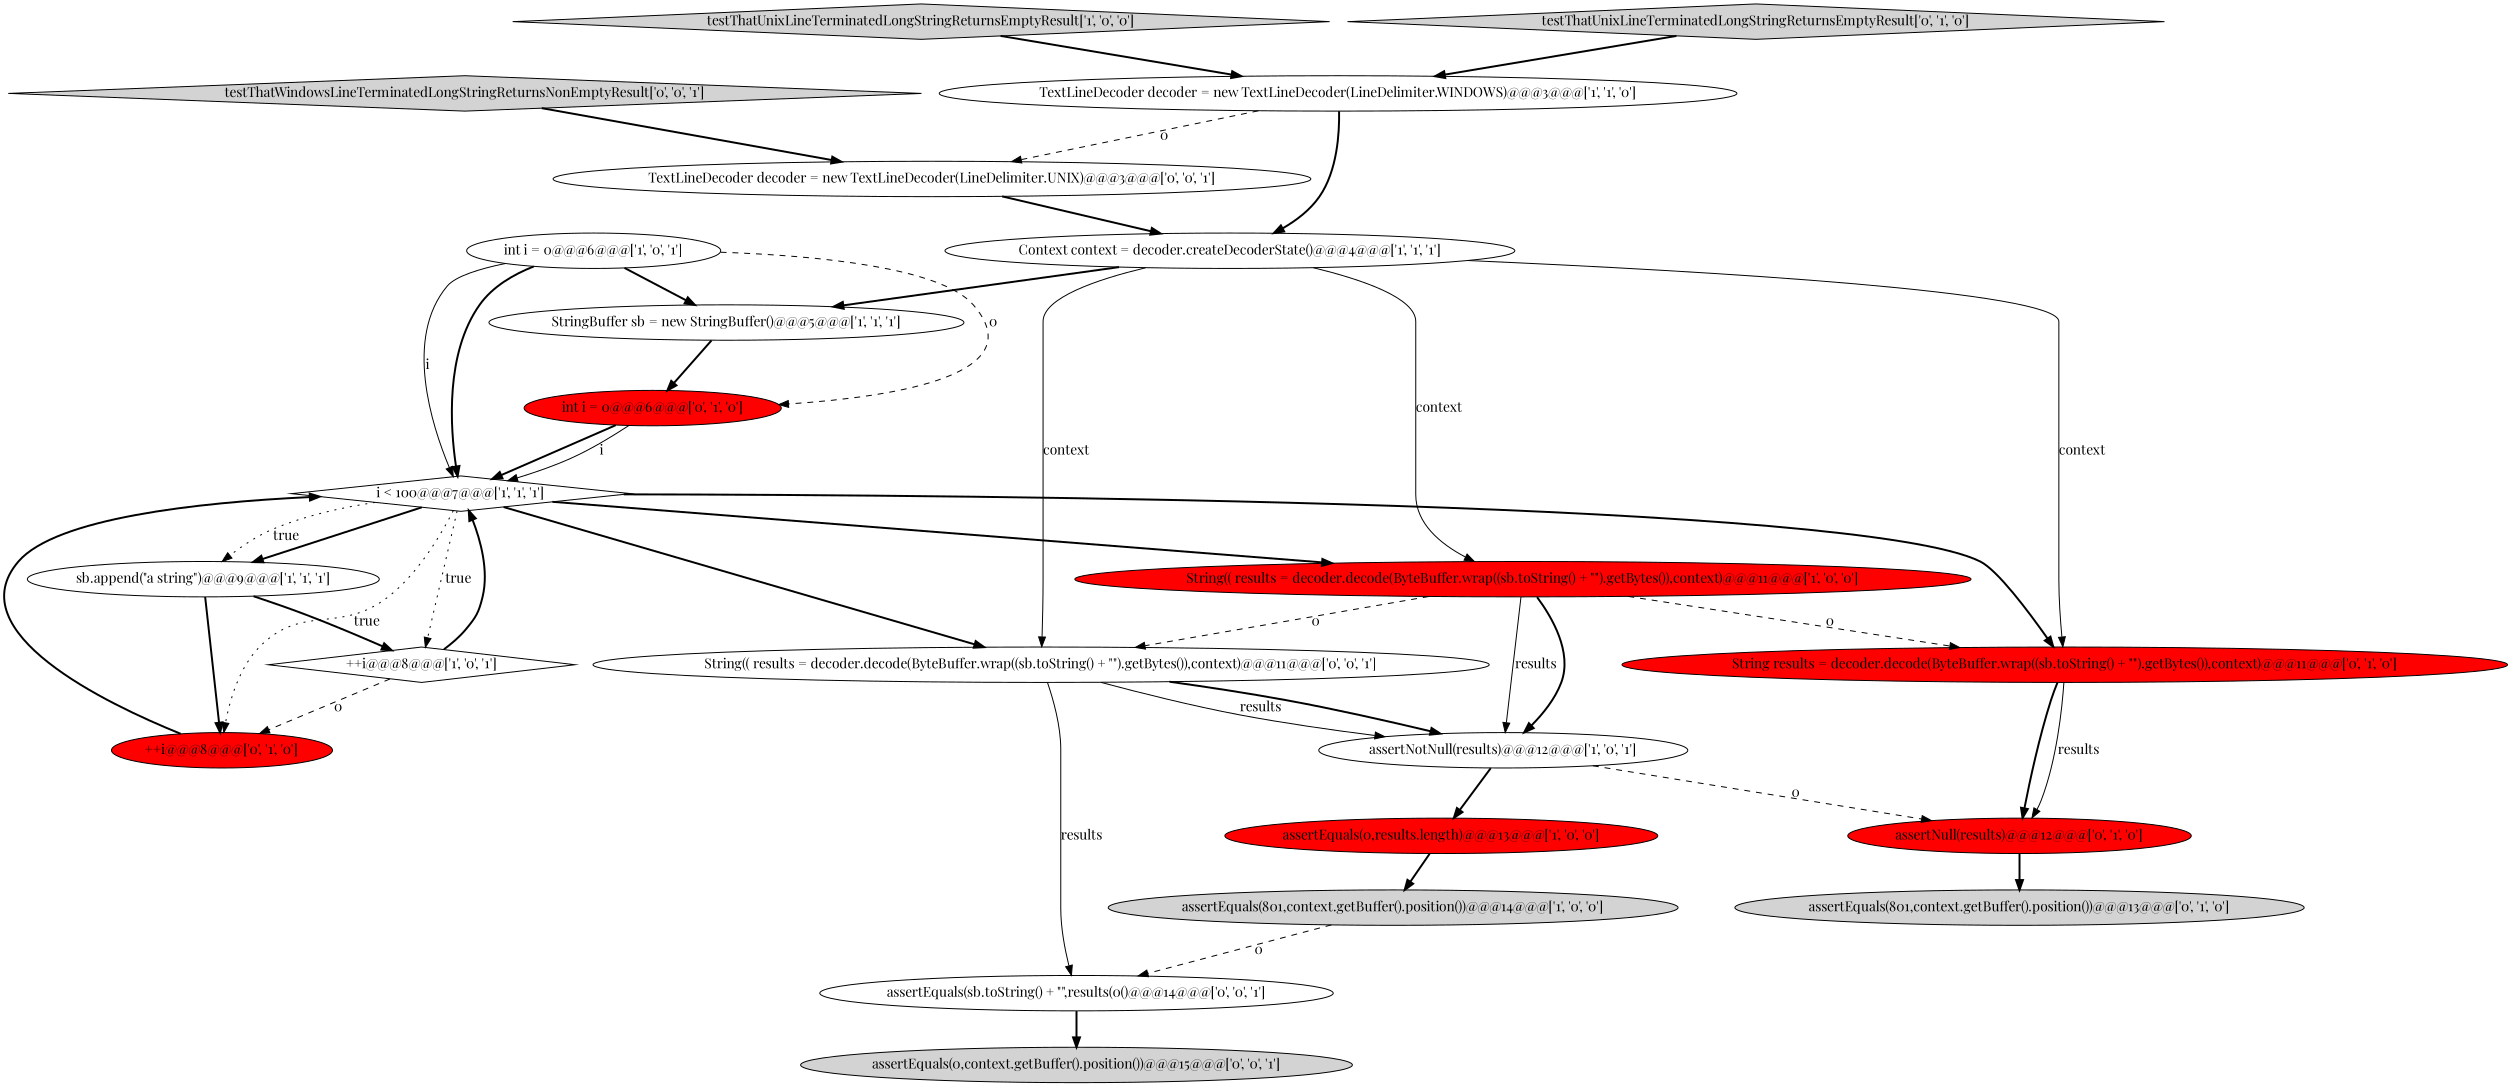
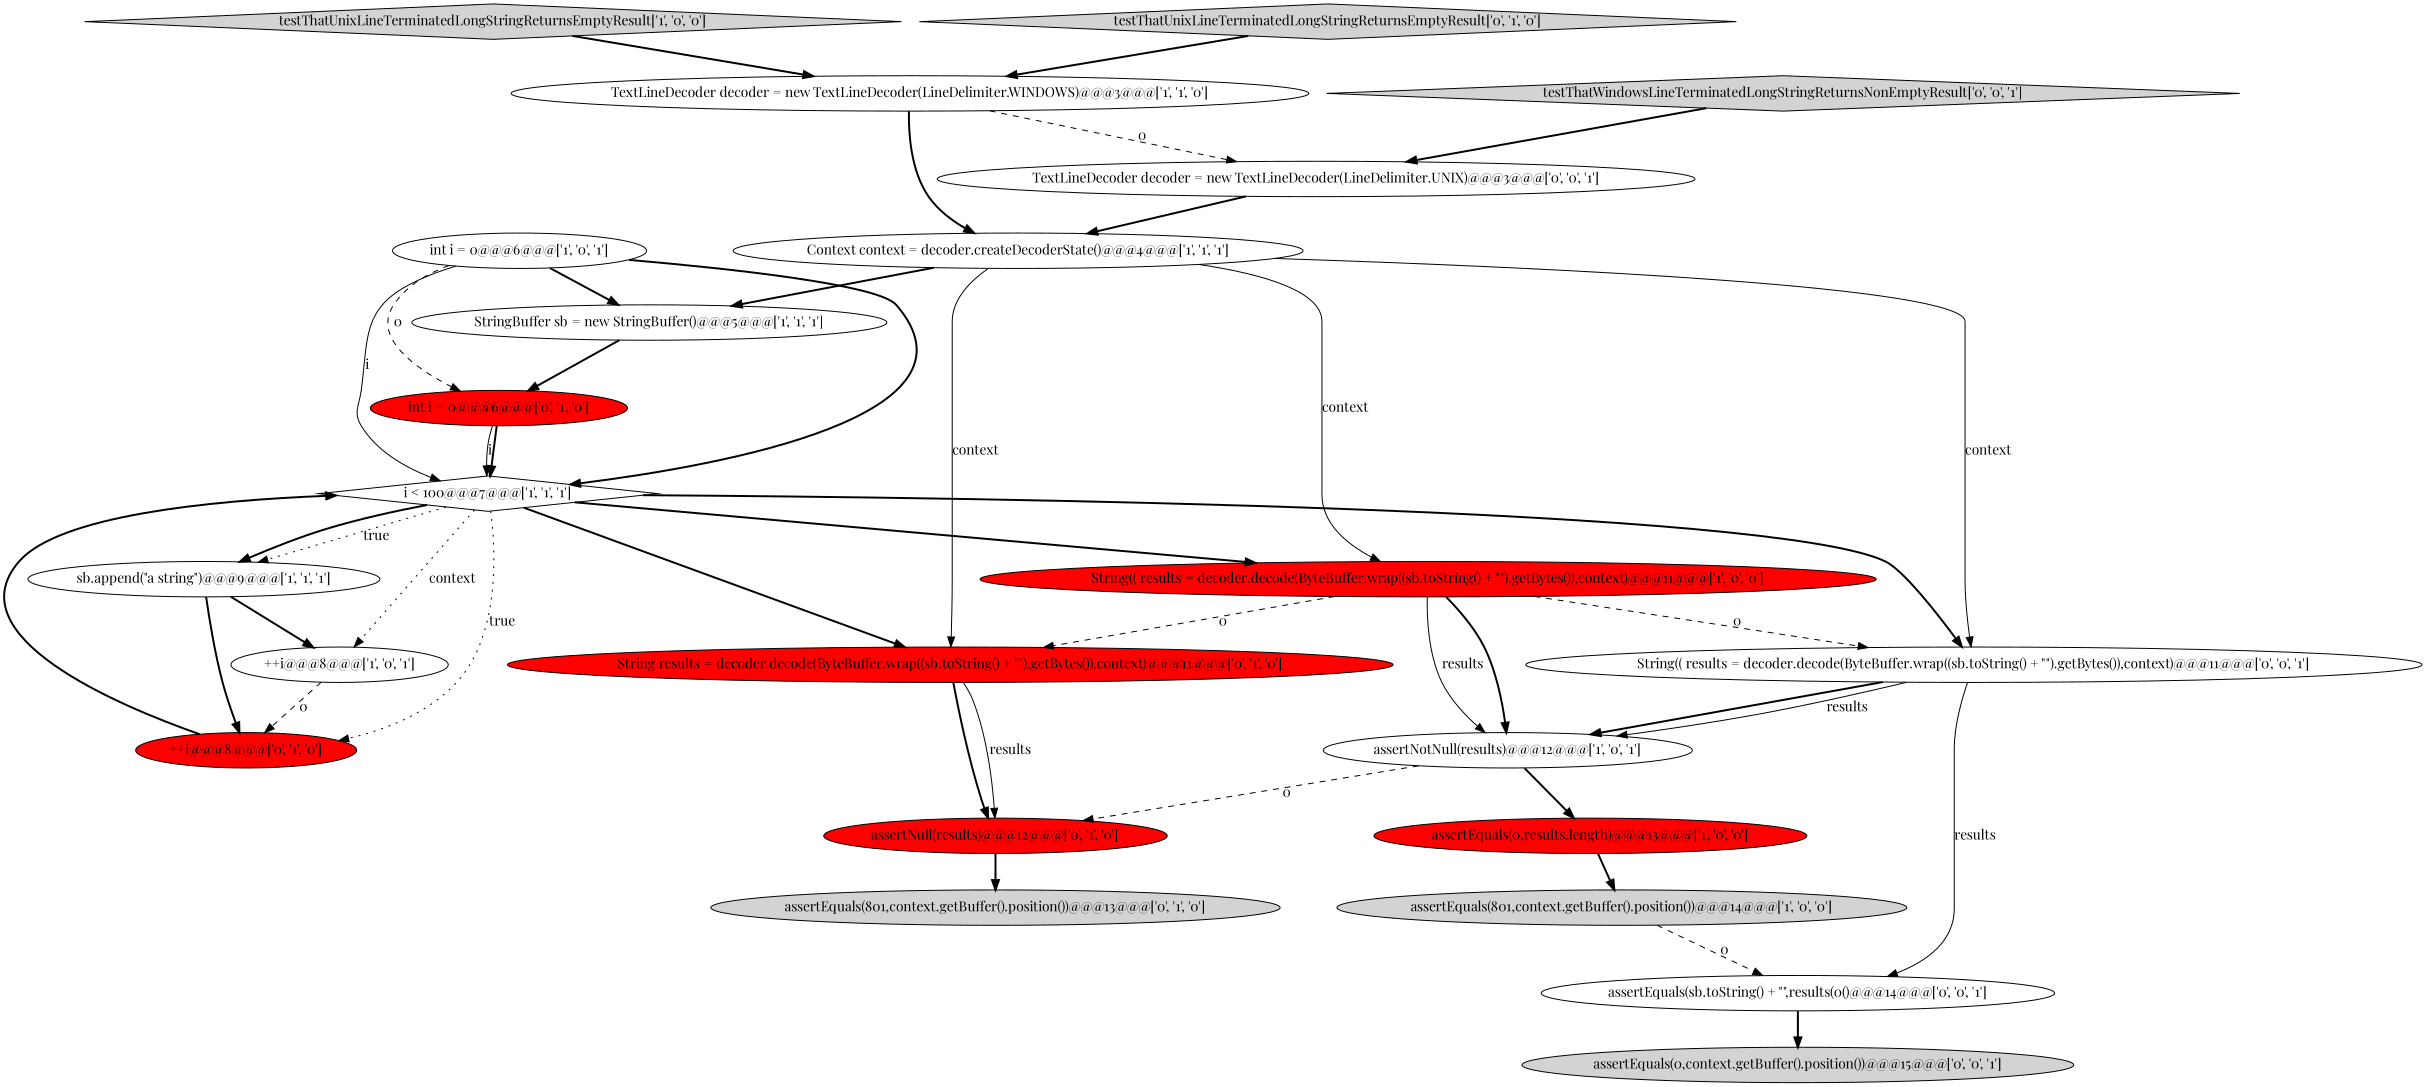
(458, 579) -> (453, 579)
(484, 591) -> none
(422, 665) -> (340, 665)
